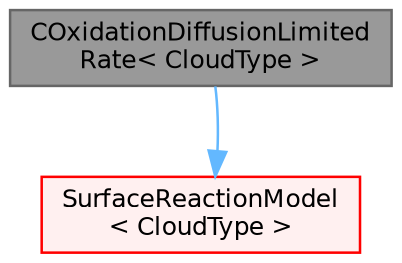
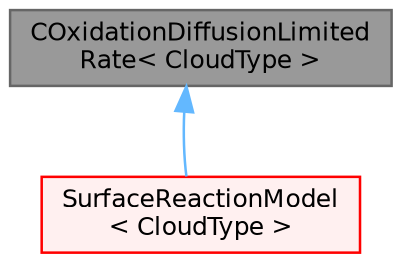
(218, 119) -> (184, 144)
